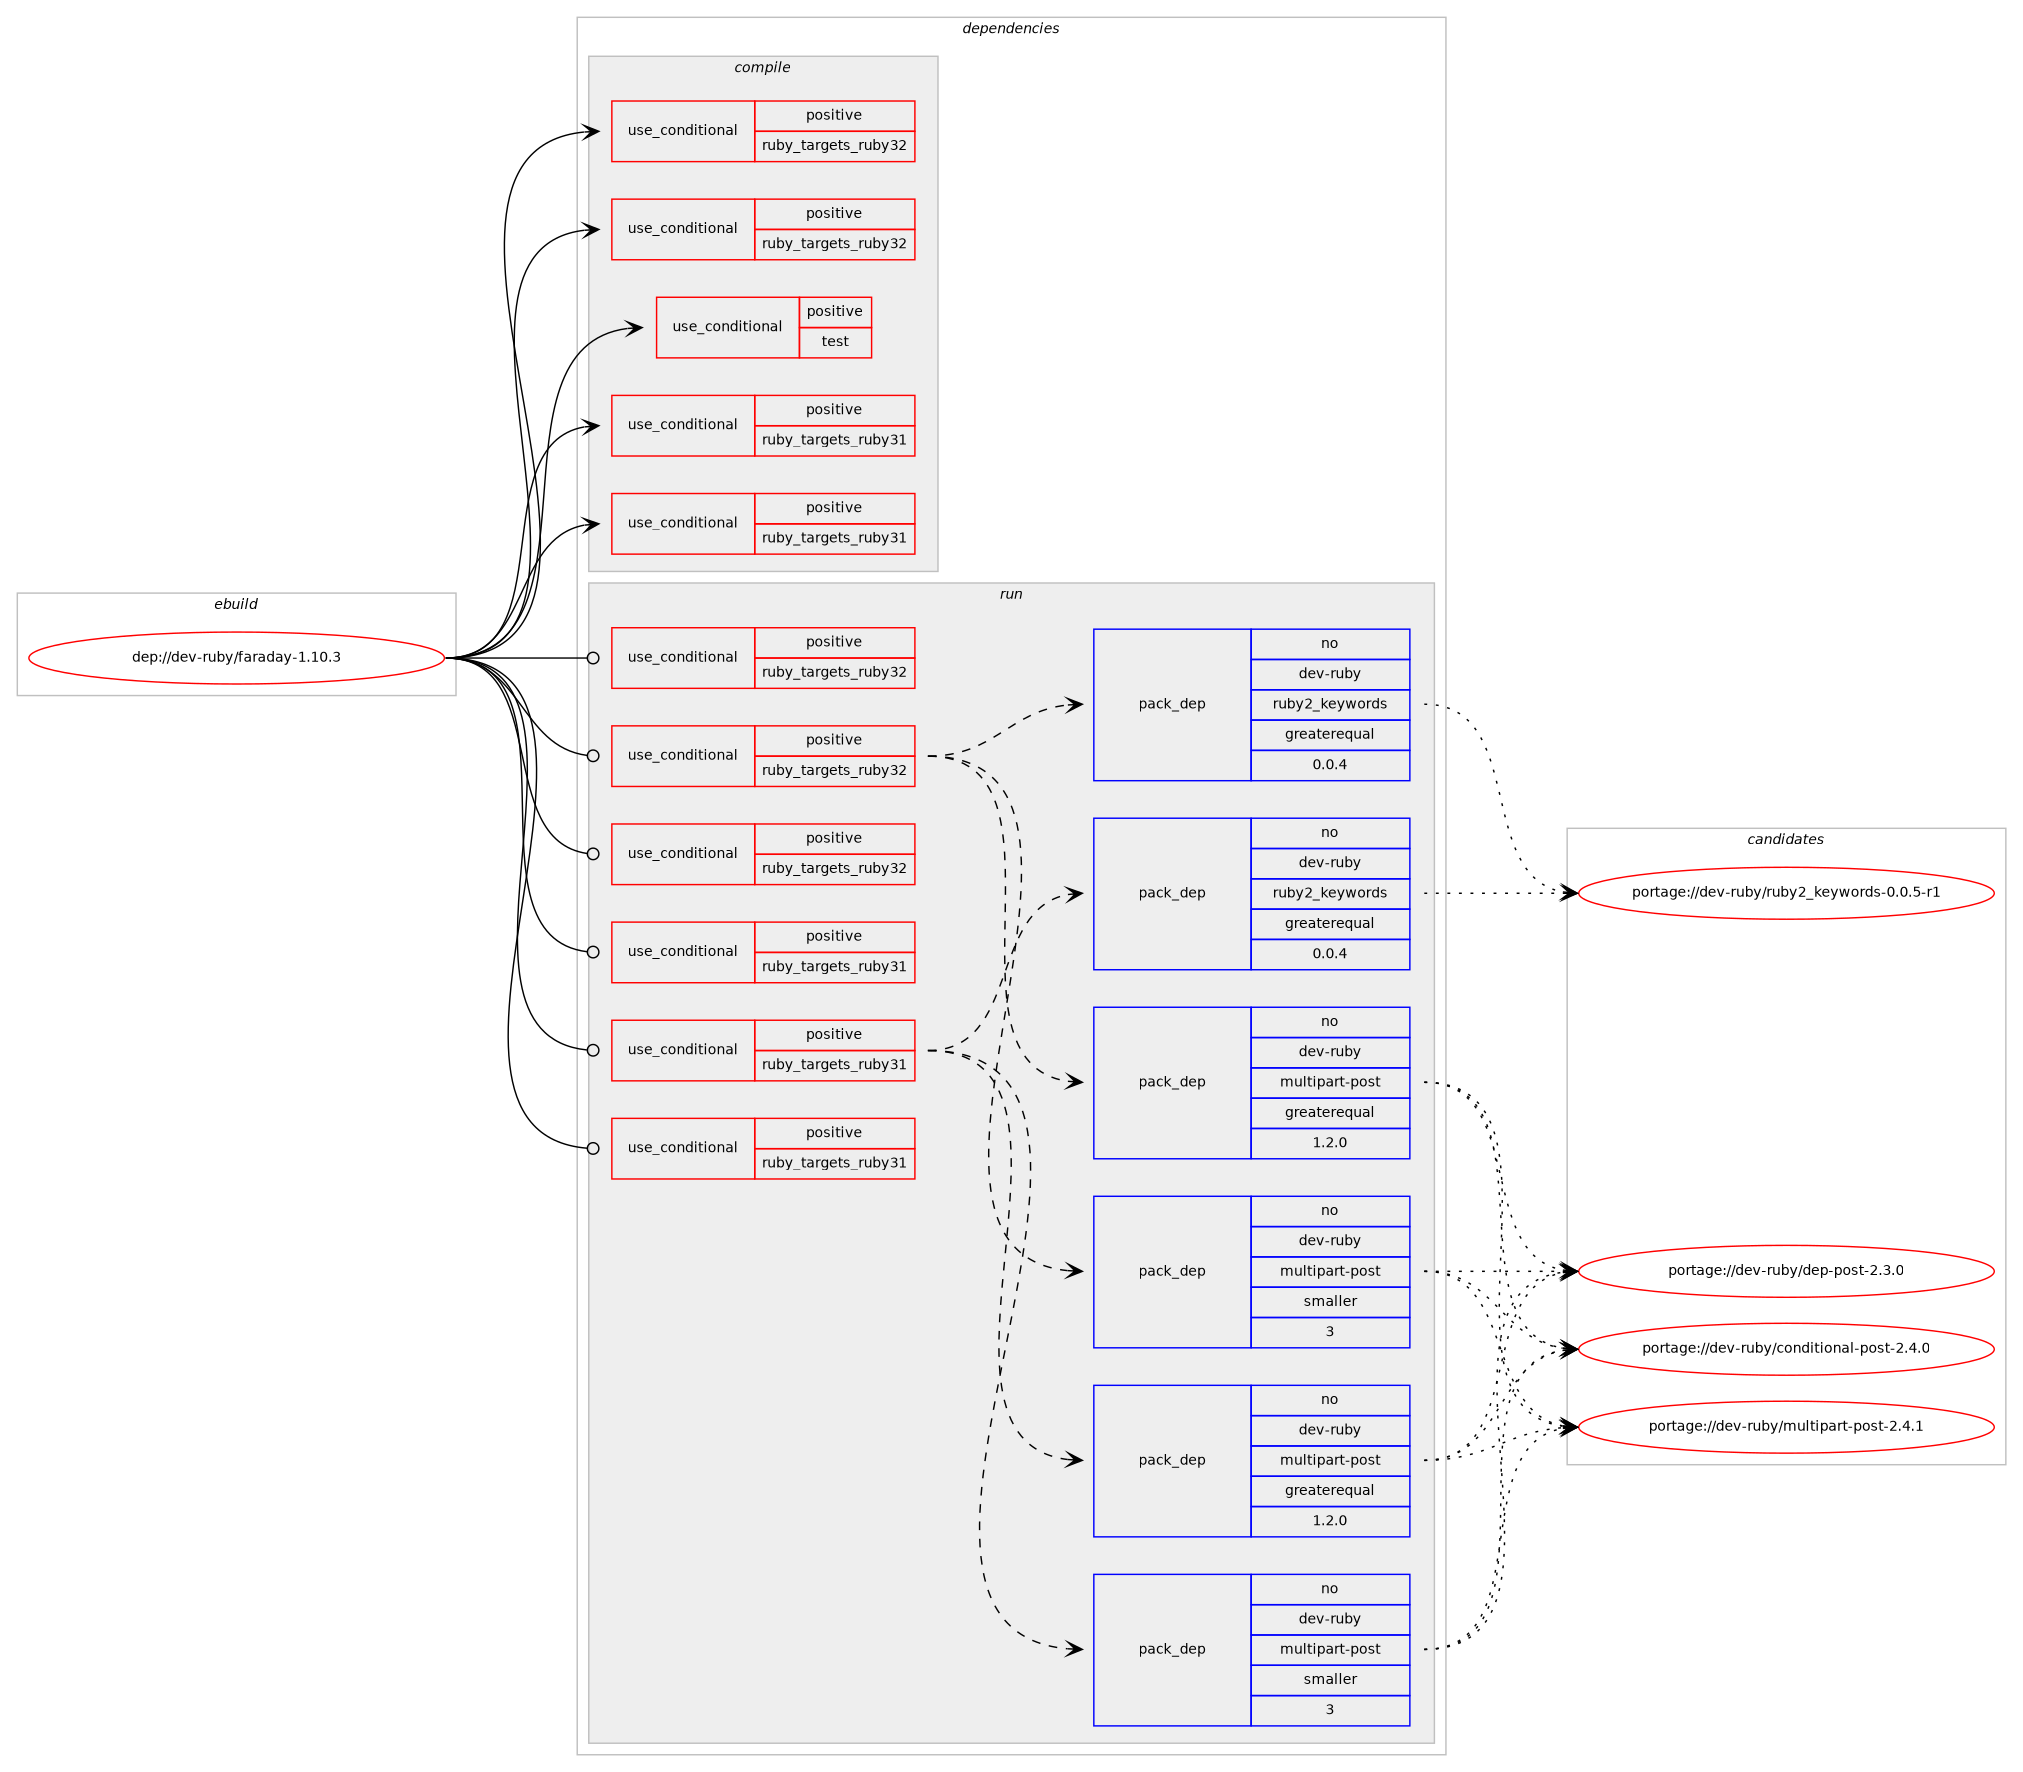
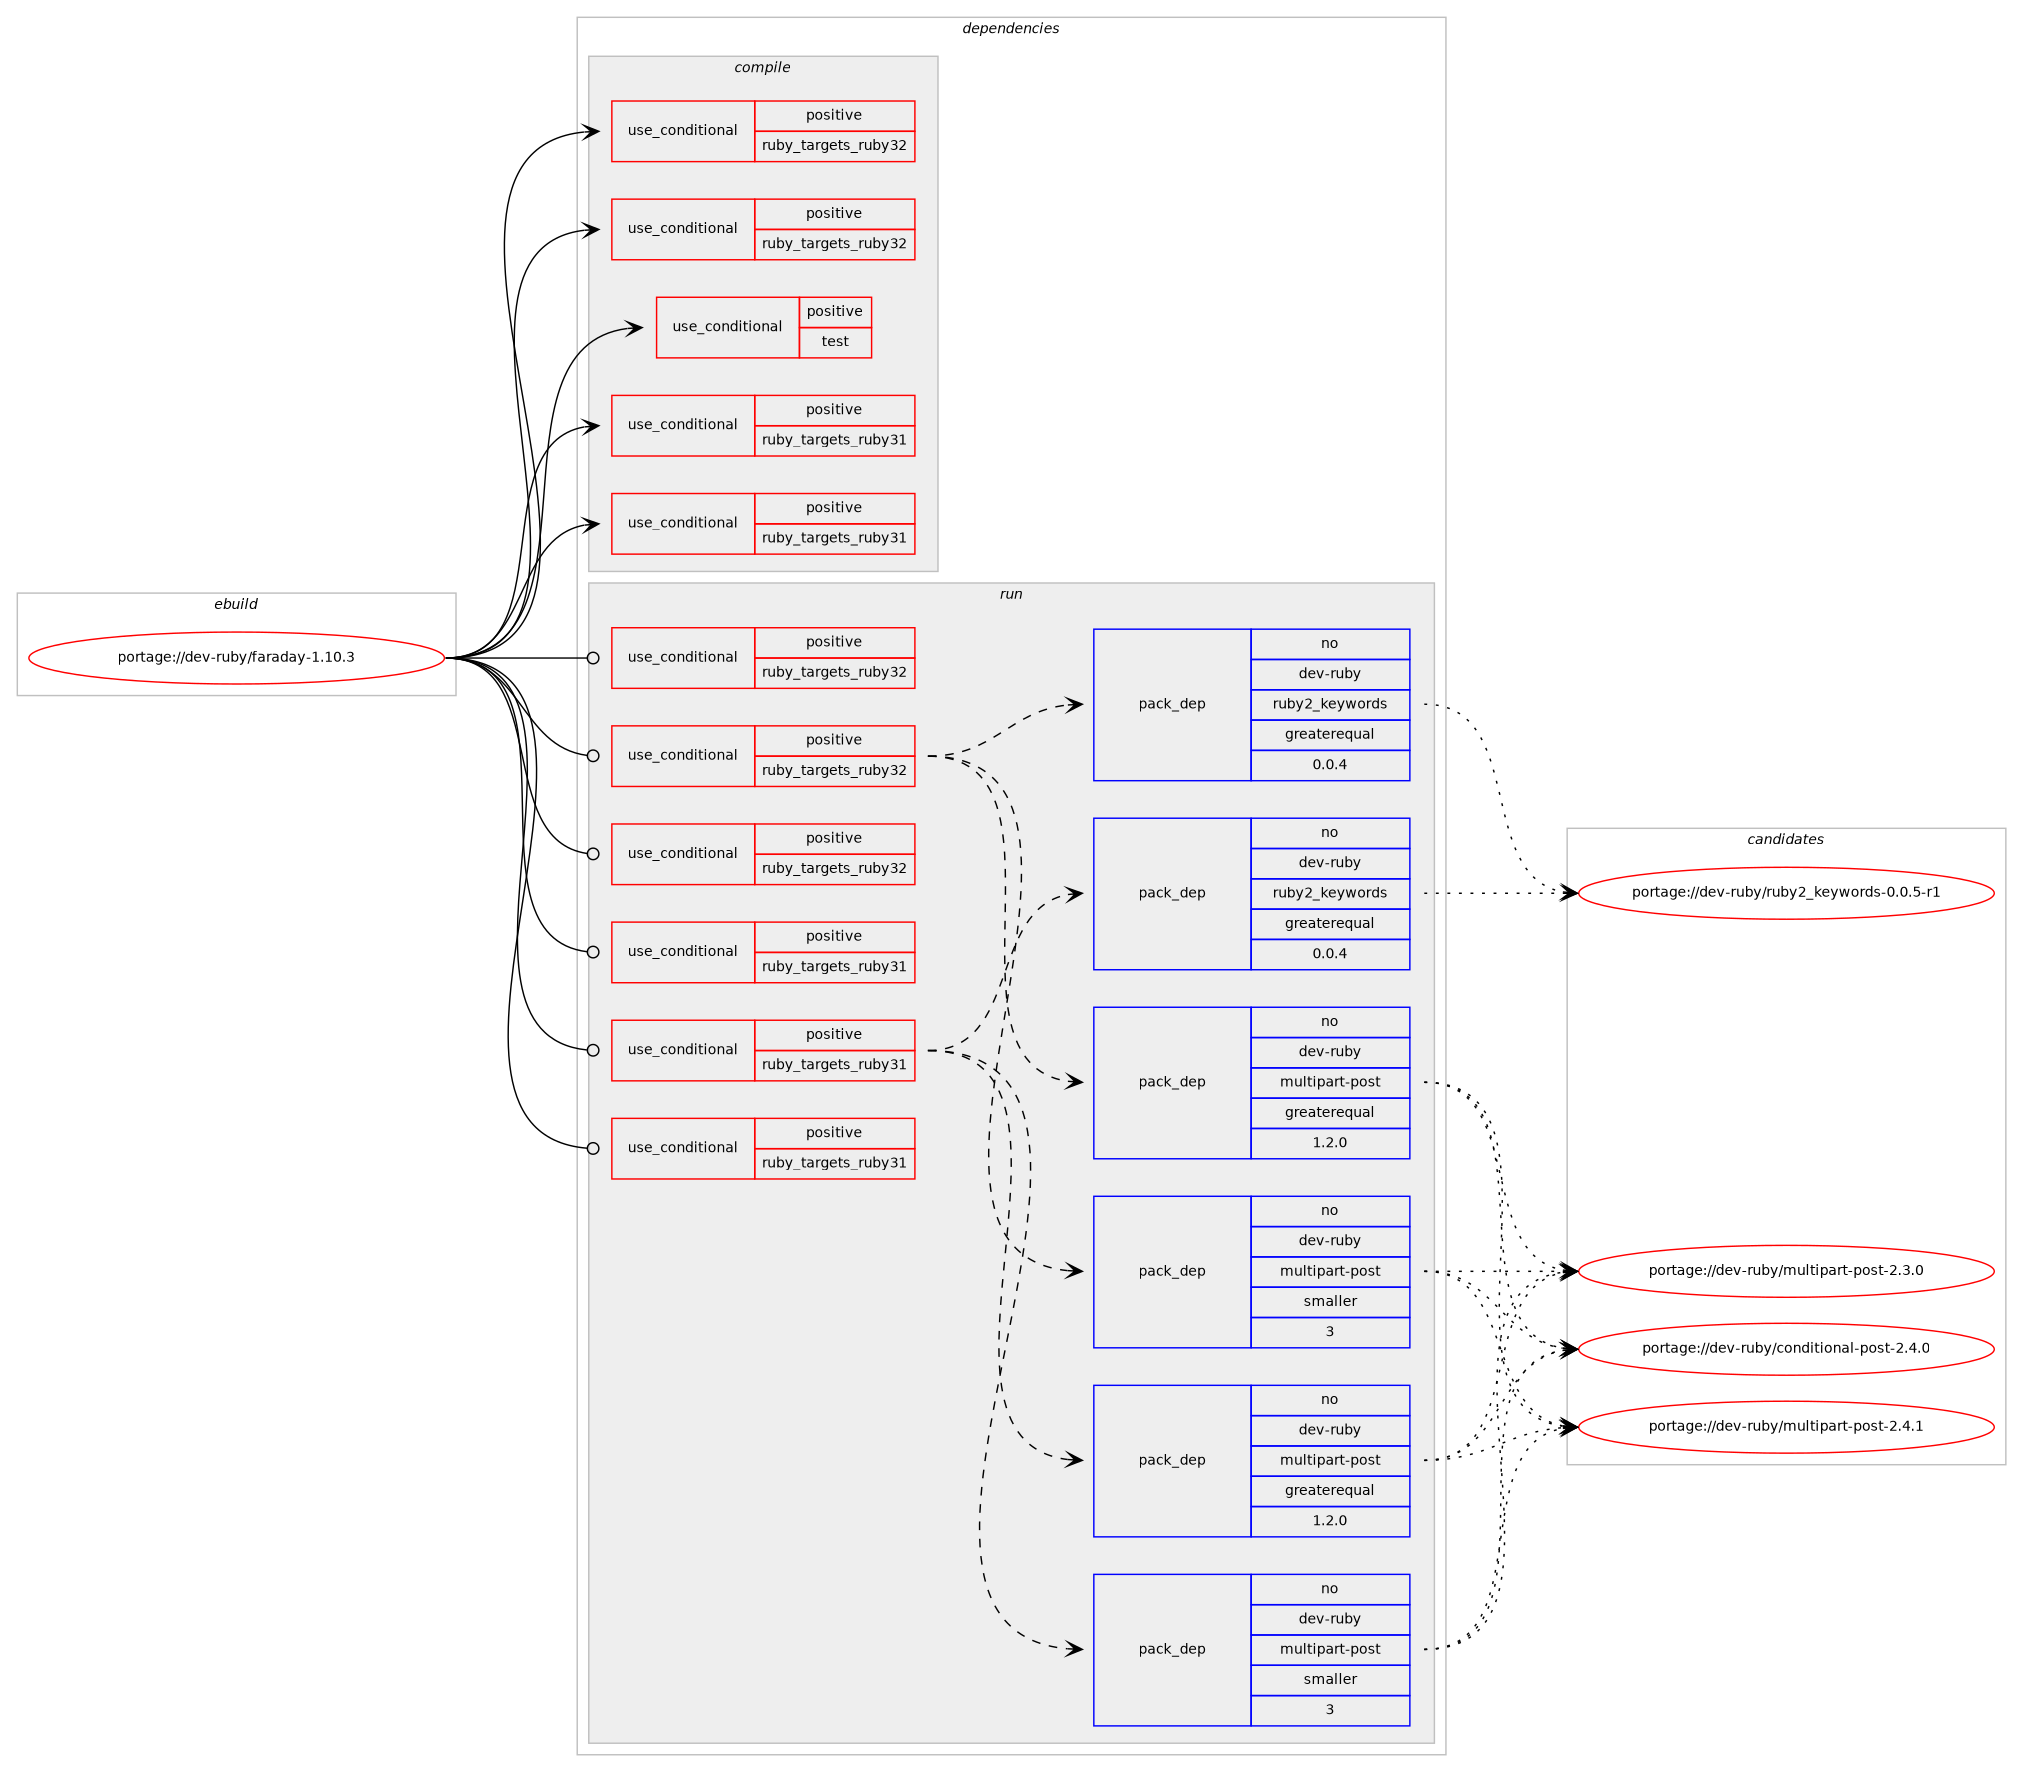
(237, 658) -> (237, 658)
(1787, 1271) -> (1787, 1271)
